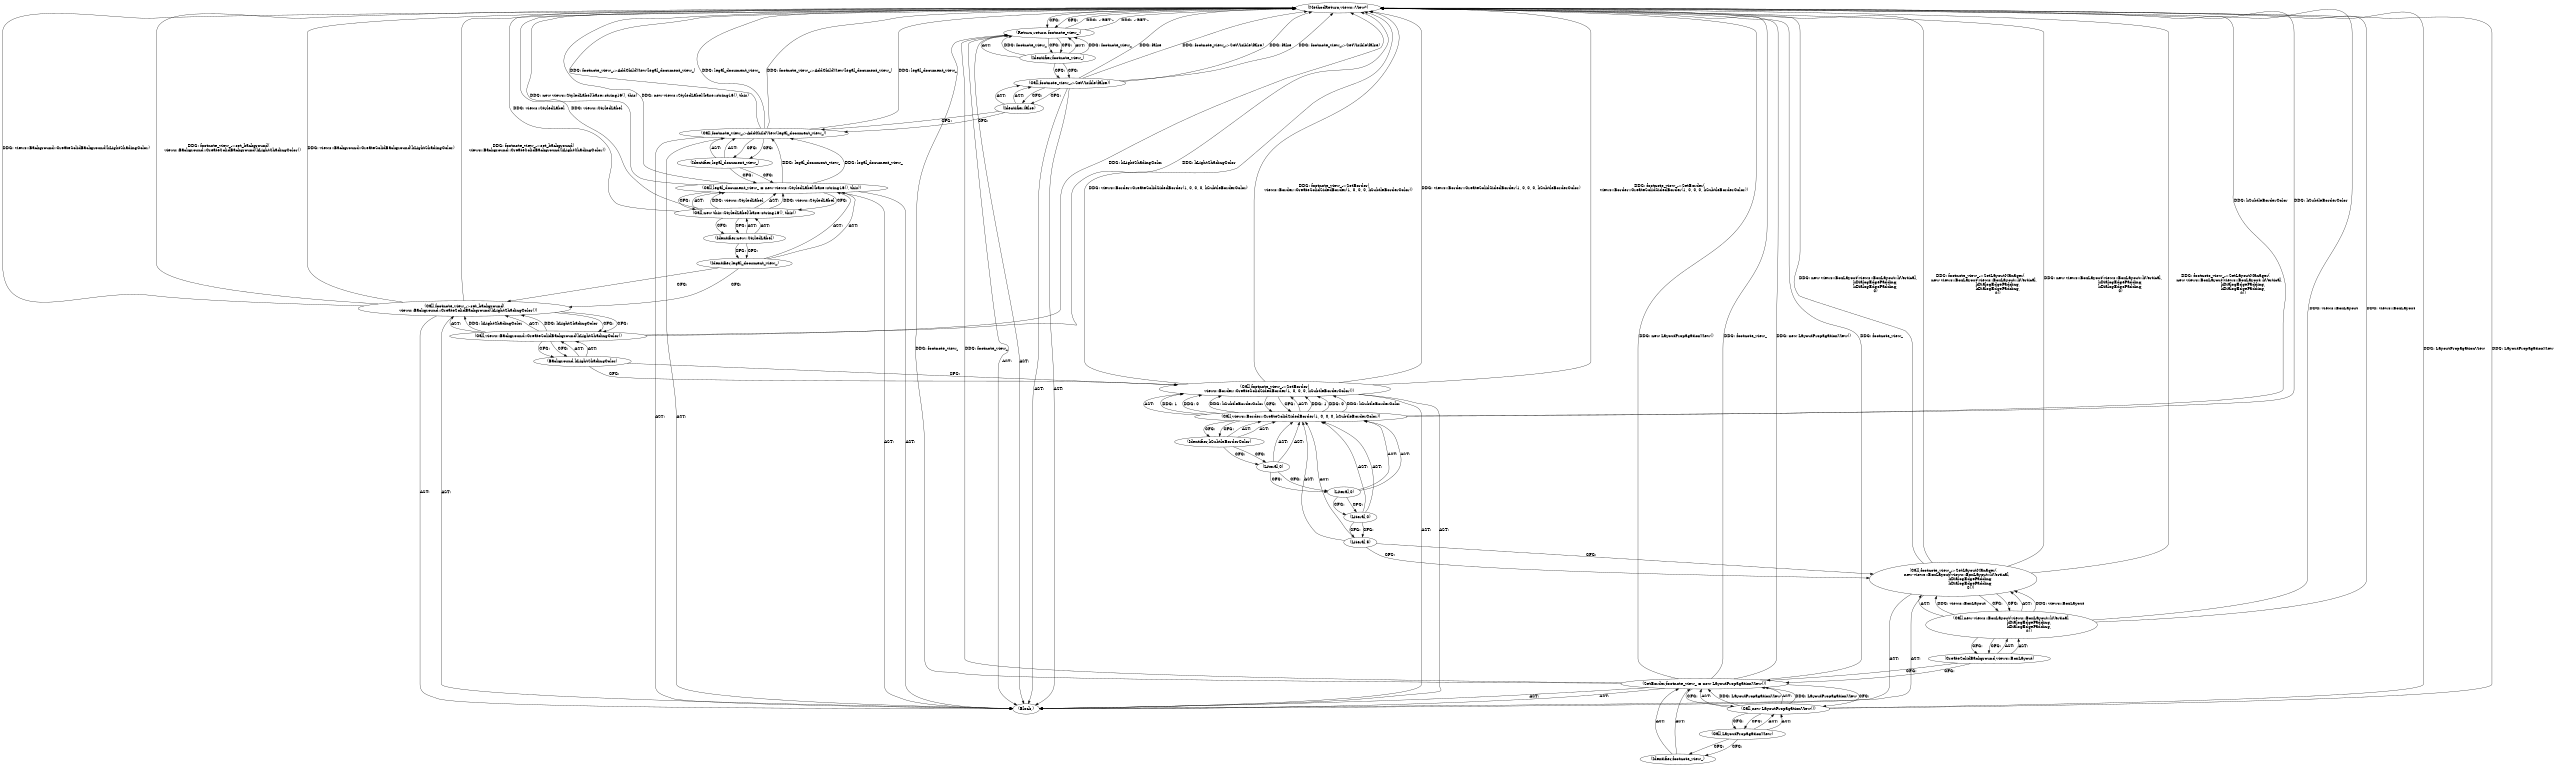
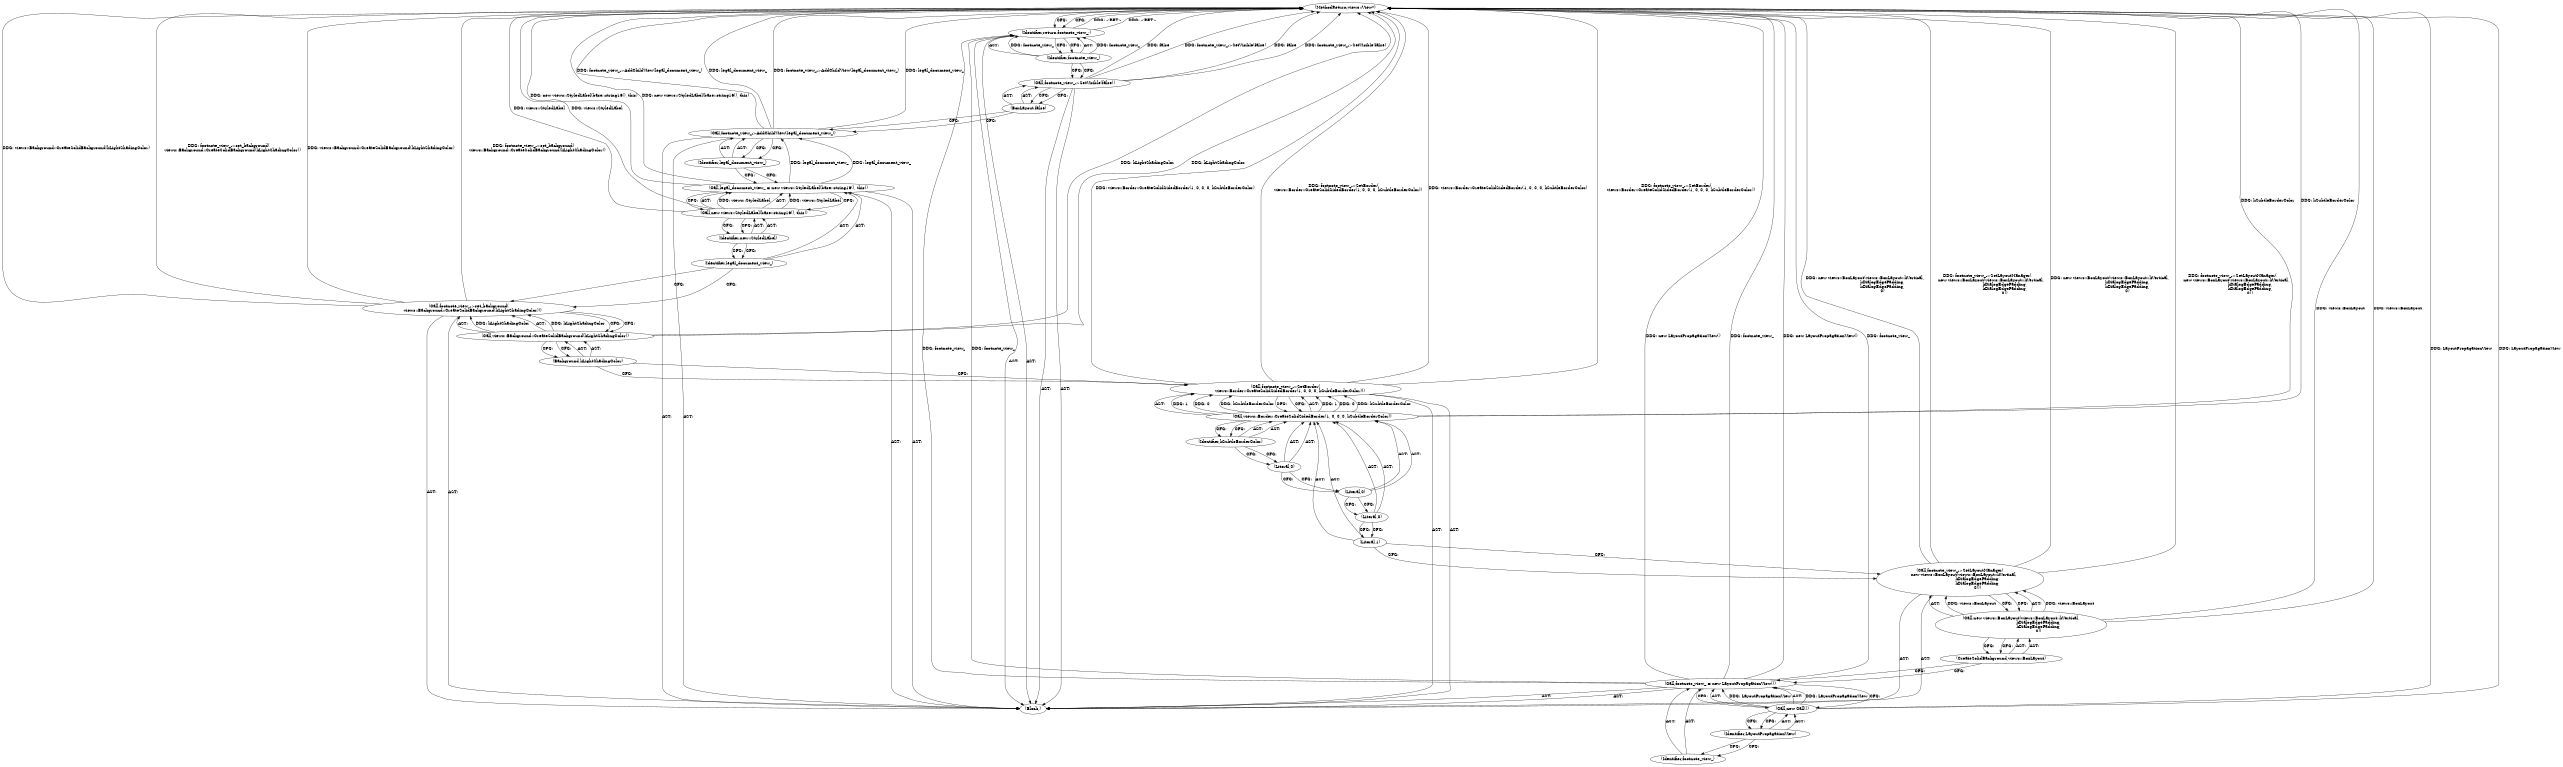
(1049, 33) -> (1056, 33)
(1019, 108) -> (1028, 108)
(744, 213) -> (754, 213)
(1360, 542) -> (1370, 542)
(1704, 684) -> (1720, 684)
(1778, 709) -> (1792, 709)
(1742, 734) -> (1760, 734)
